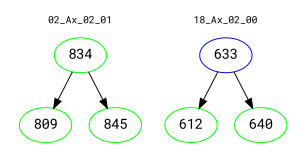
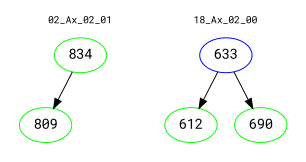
(115, 125) -> none
(261, 125) -> (261, 125)
